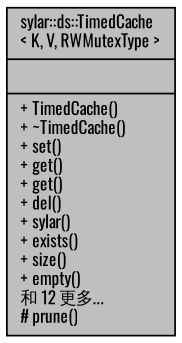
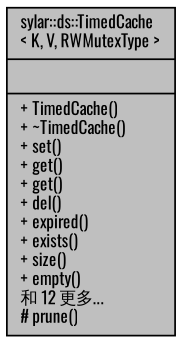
(45, 223) -> (55, 223)
